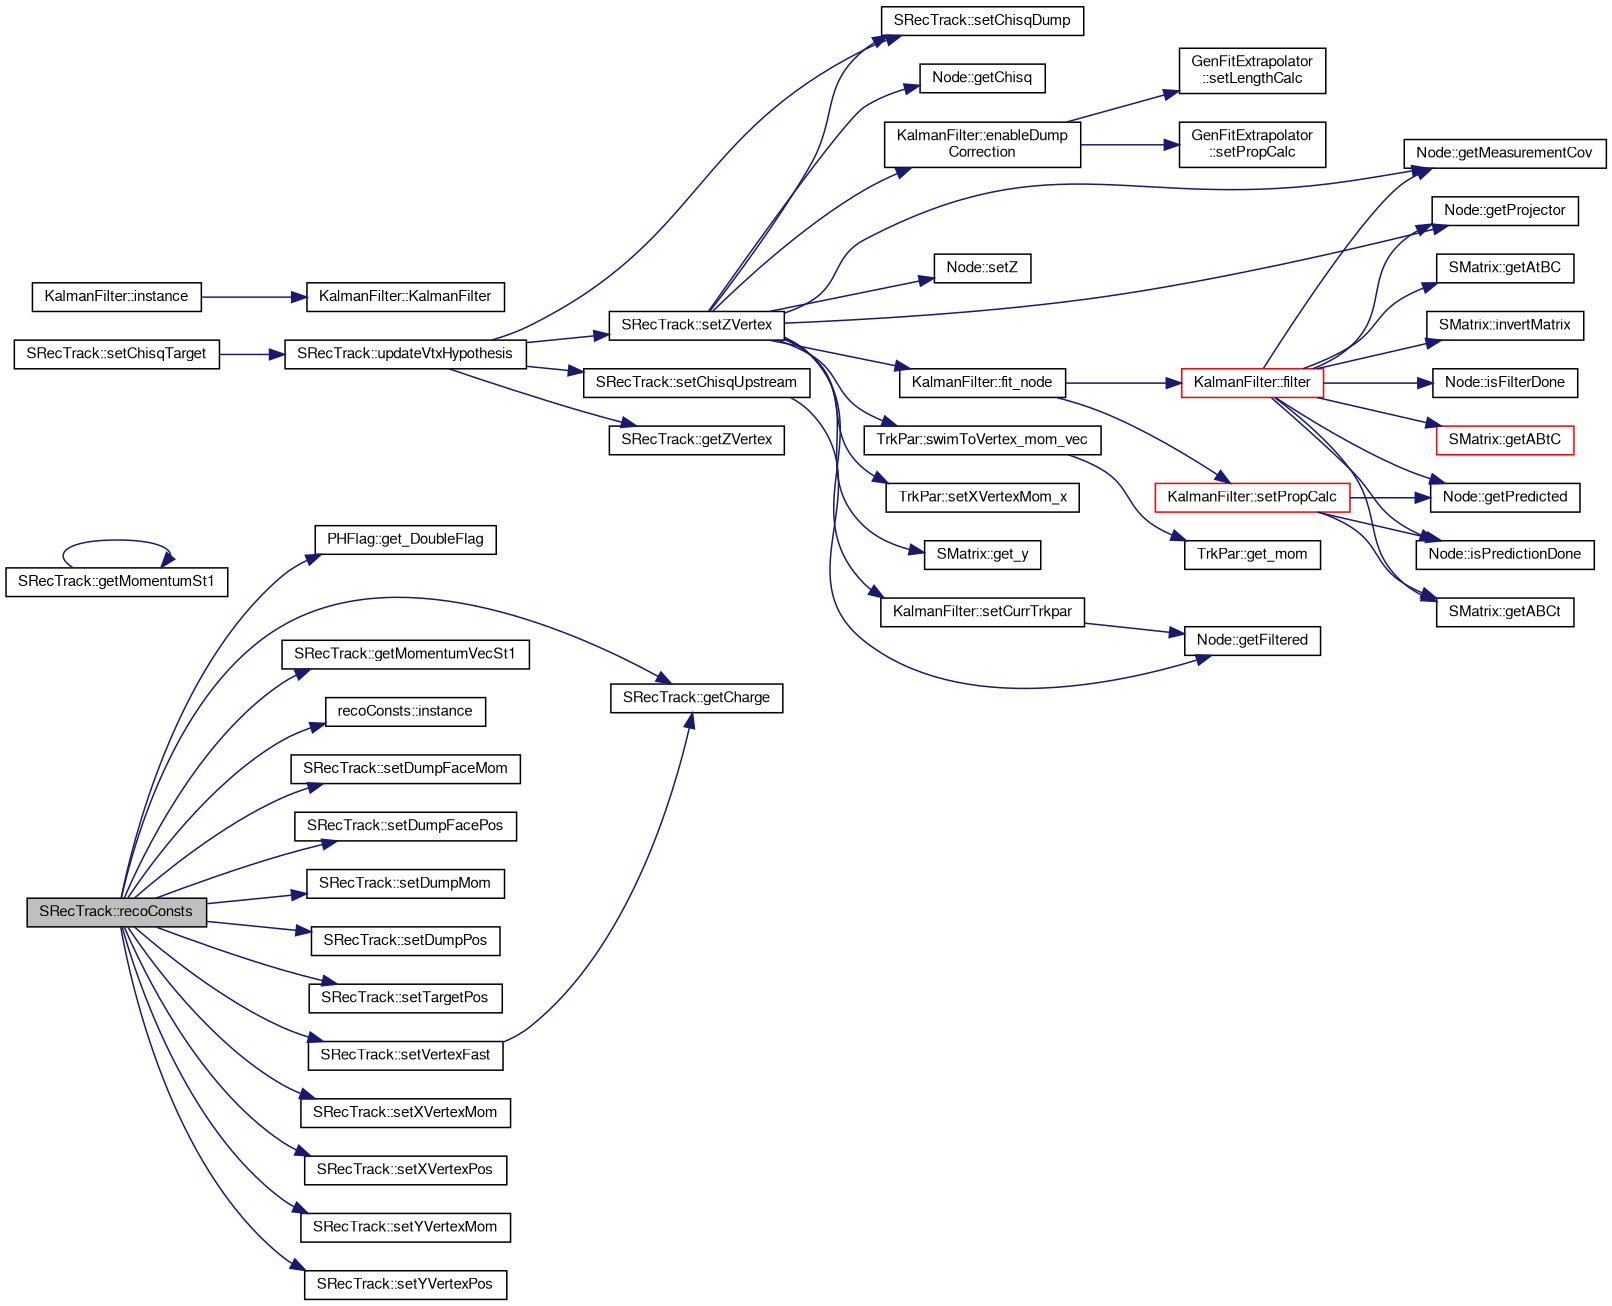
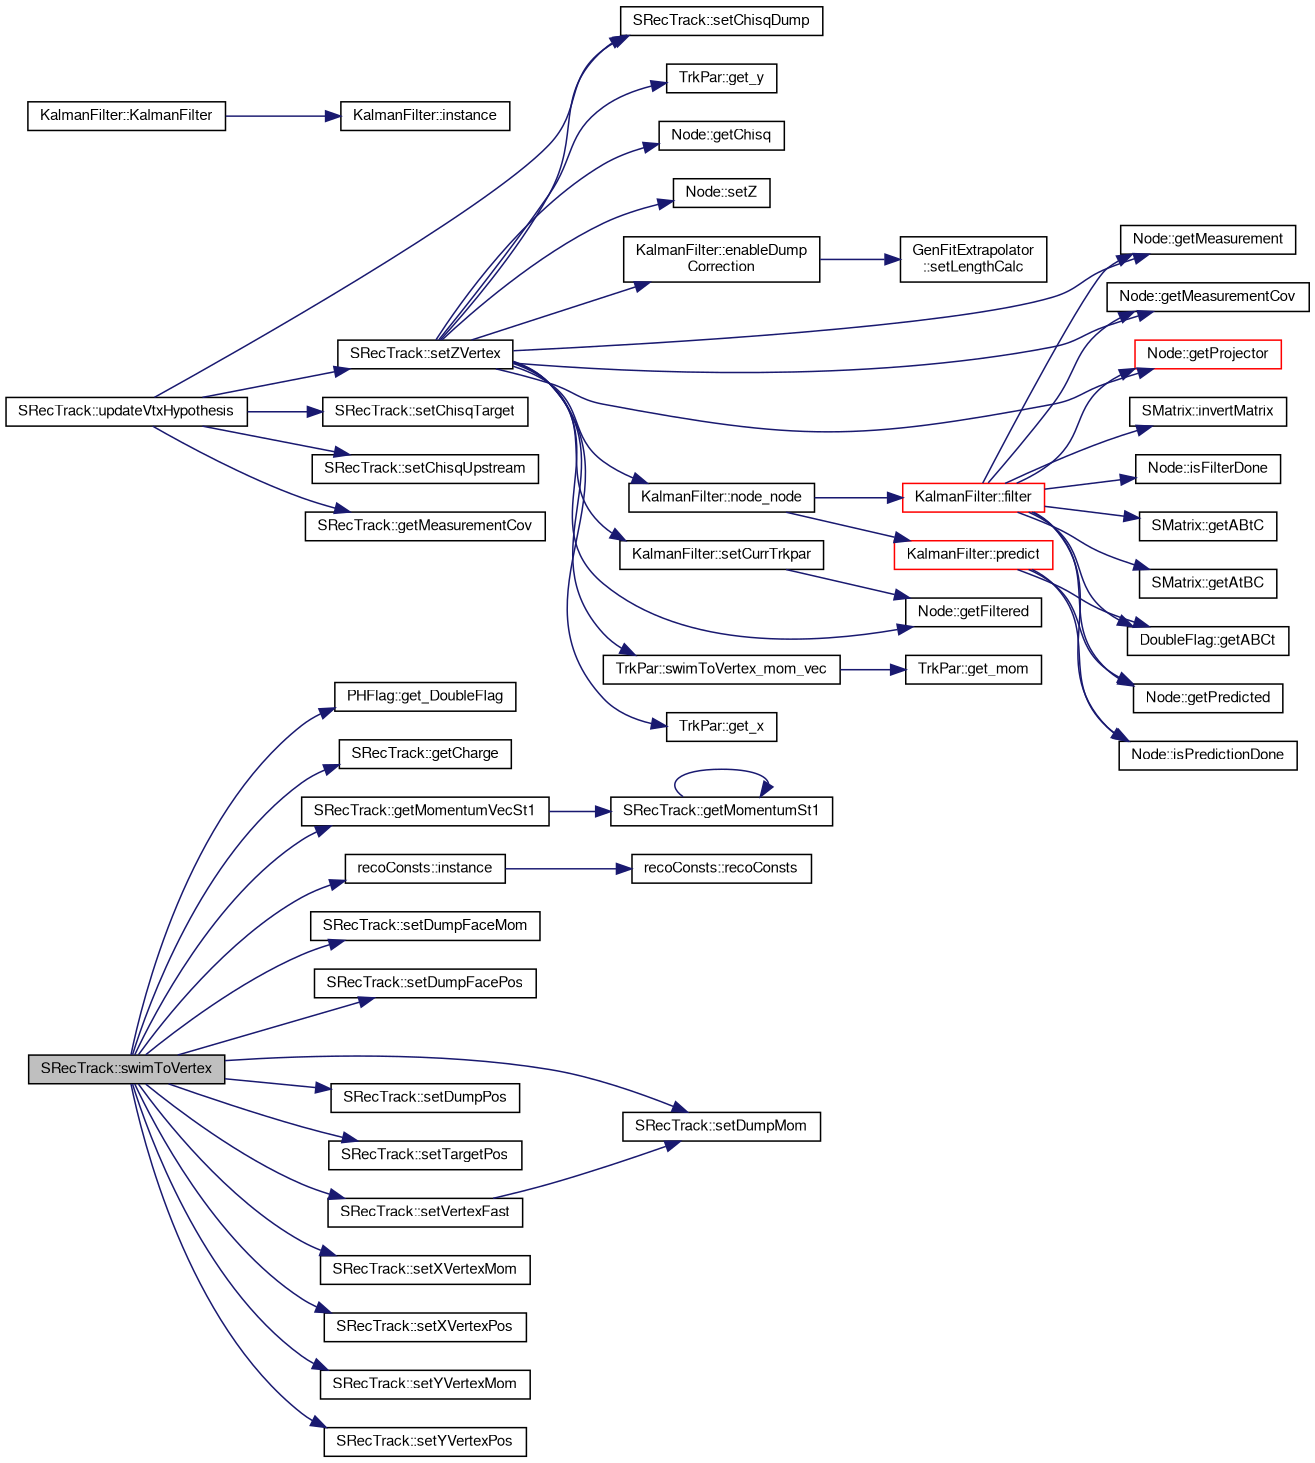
(1253, 145) -> none
(1505, 211) -> (1208, 354)
none -> (1208, 240)
(246, 297) -> (276, 116)
(244, 354) -> (277, 412)
(983, 383) -> (722, 498)
(697, 440) -> (425, 526)
(1505, 440) -> (1208, 526)
(983, 498) -> (722, 727)
(1253, 498) -> (974, 555)
(983, 555) -> (722, 78)
(1505, 612) -> (1208, 641)
(896, 660) -> (623, 597)
none -> (572, 811)
none -> (722, 869)
(626, 904) -> (580, 1175)
(117, 913) -> (127, 1069)
